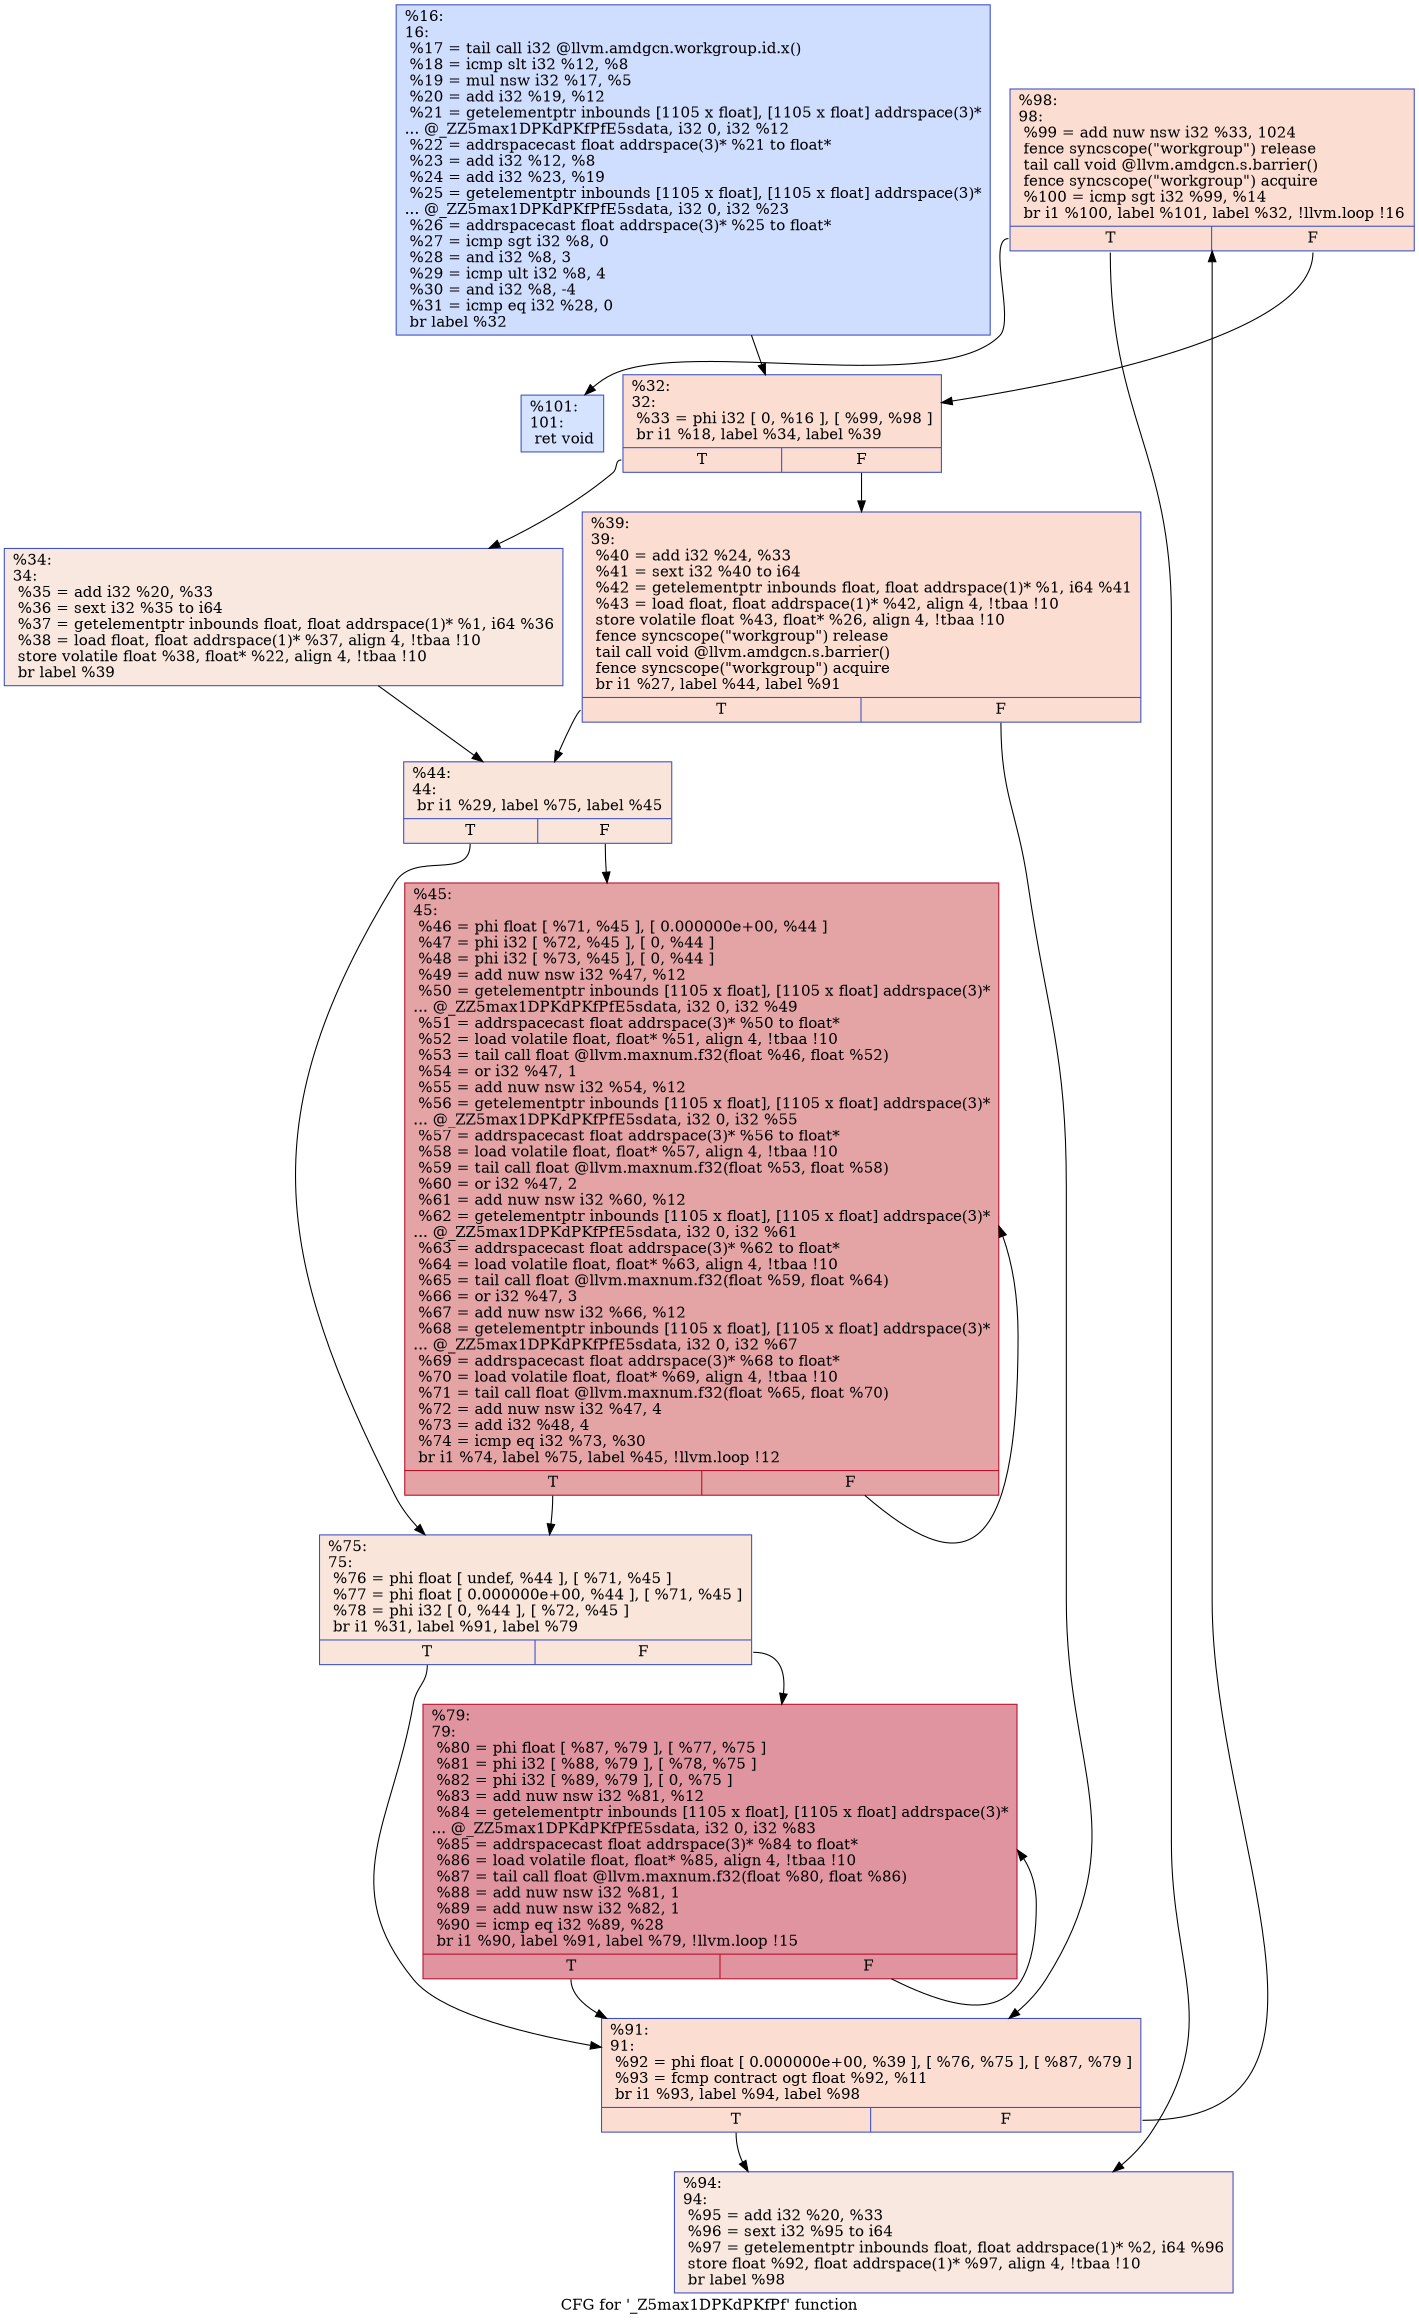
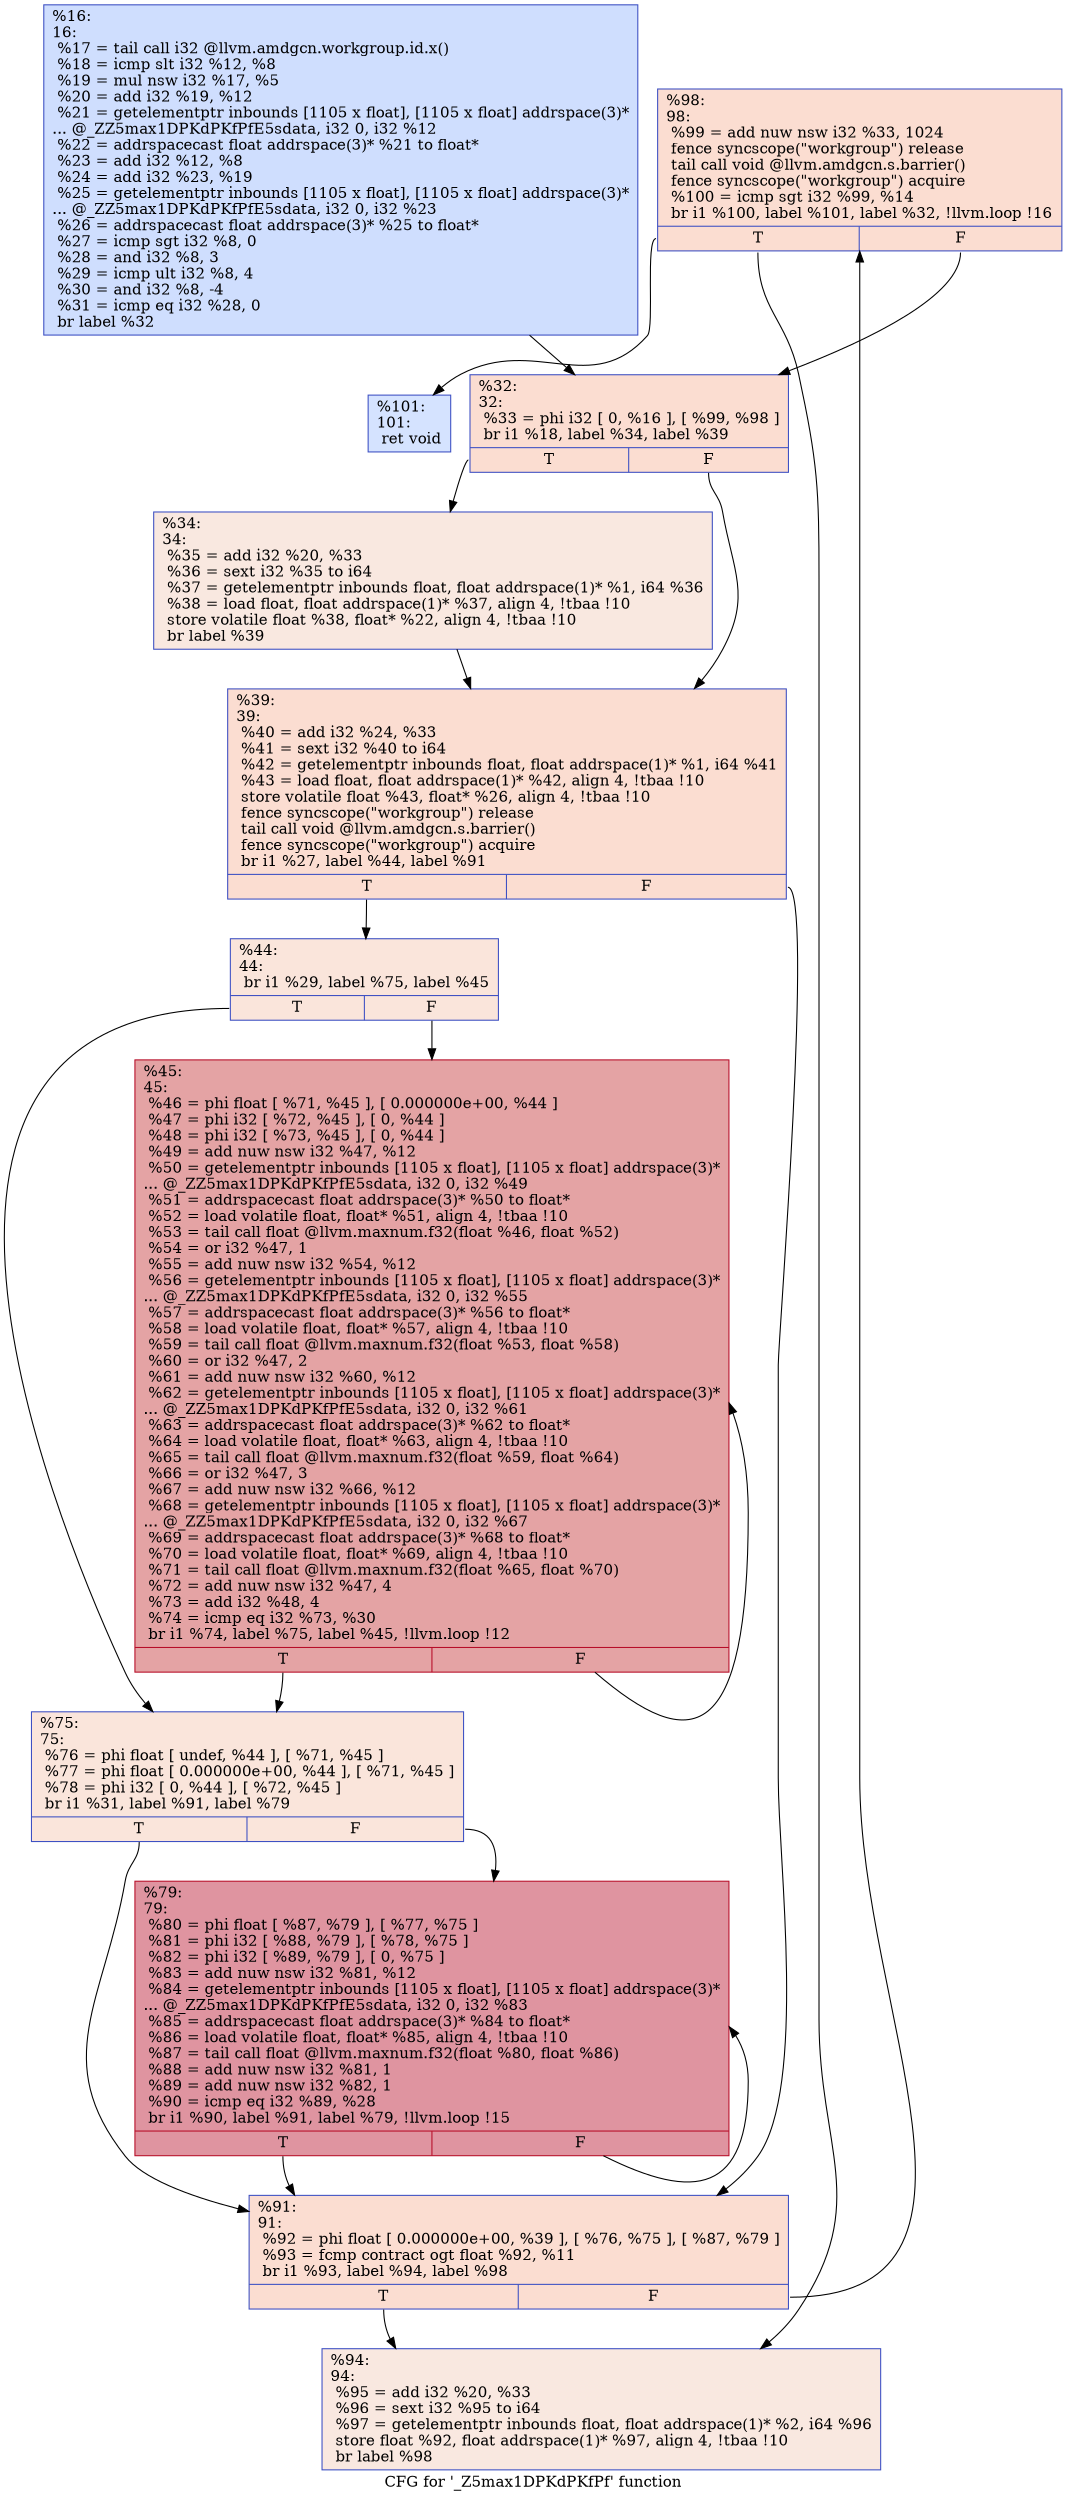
(426, 720) -> (462, 664)
